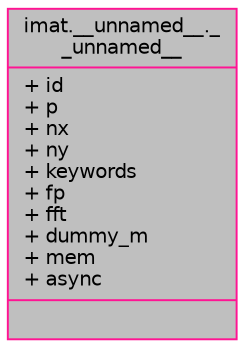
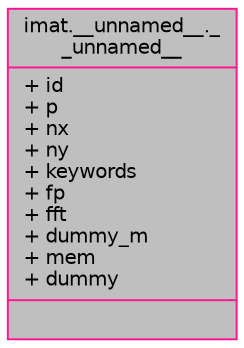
(63, 280) -> (71, 280)
